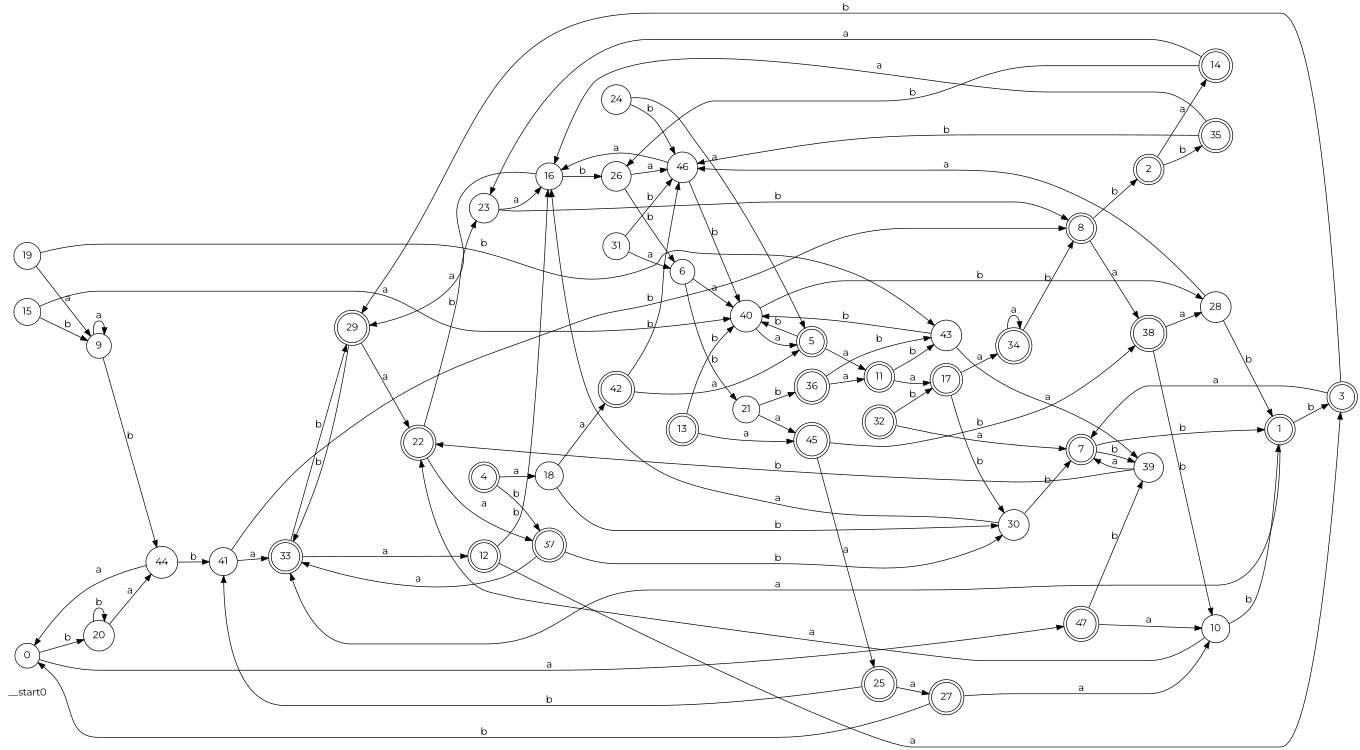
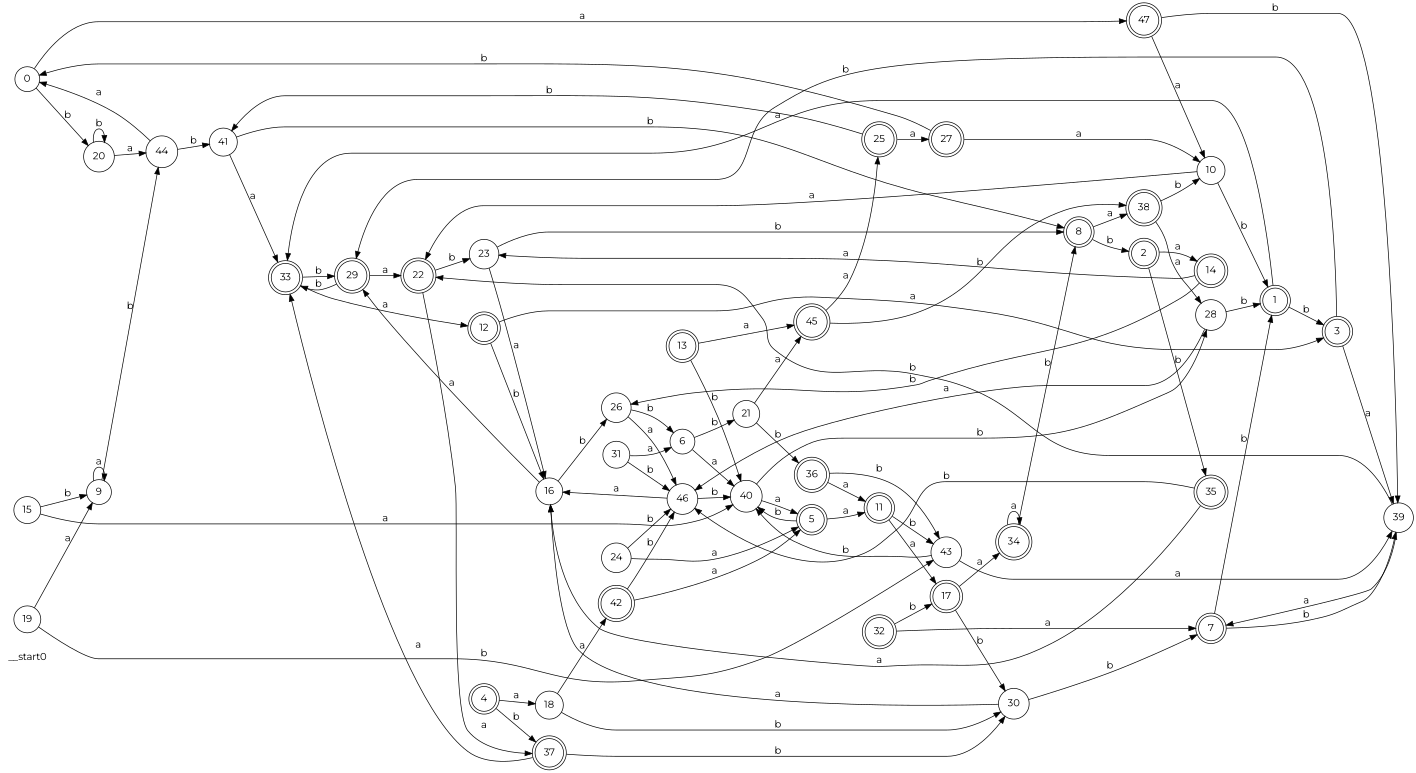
(1202, 386) -> (1367, 421)
